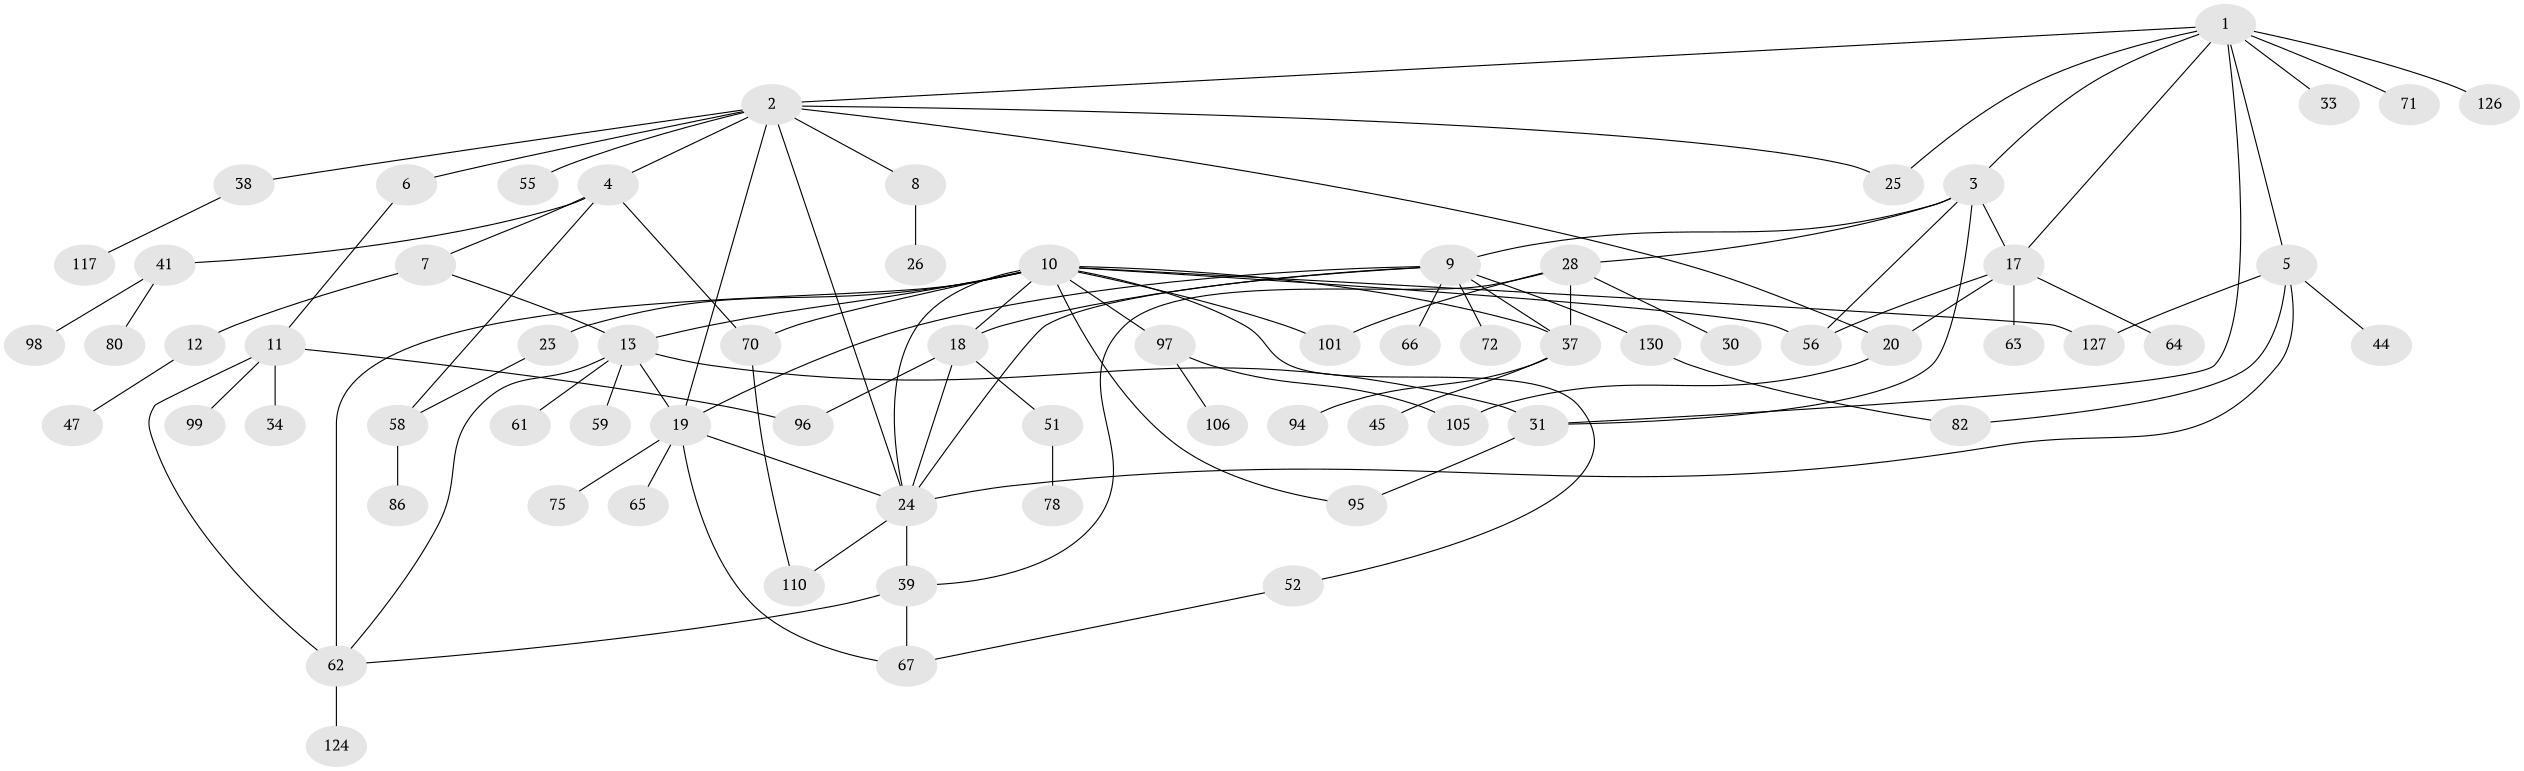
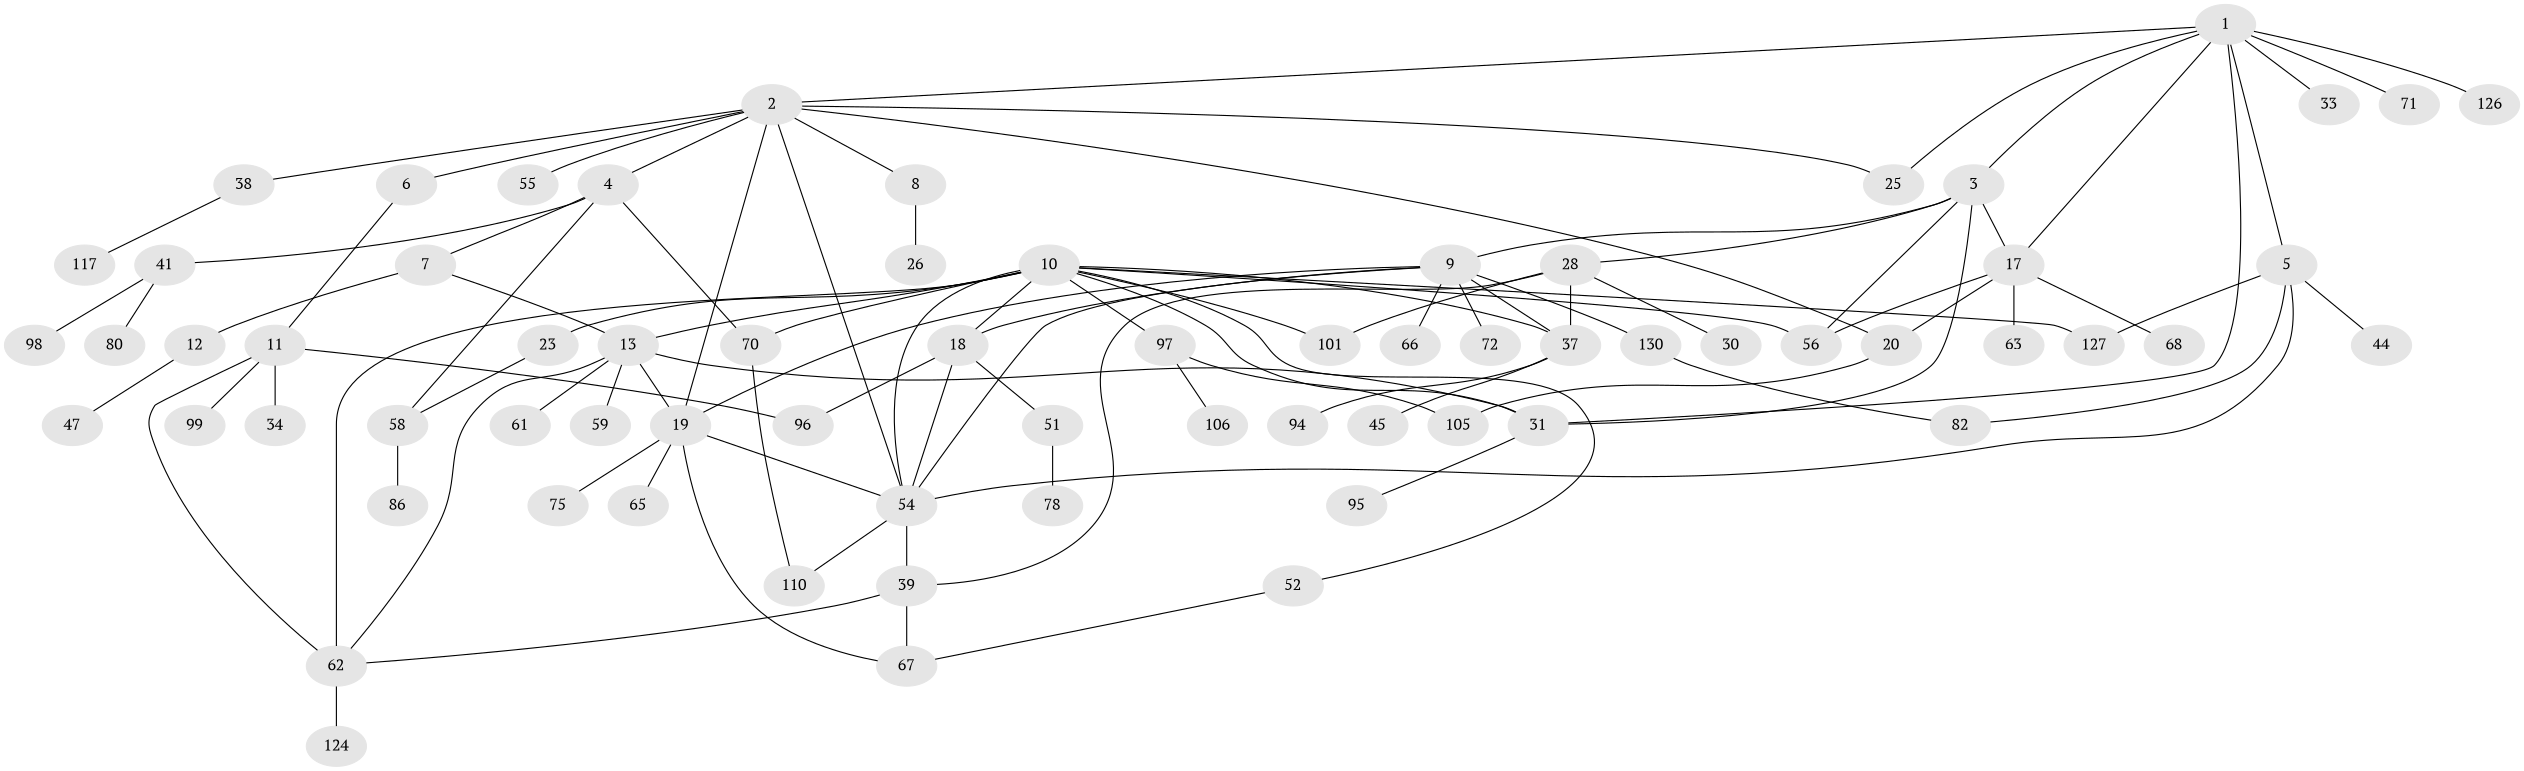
(2174, 345) -> (2174, 345)
(1162, 432) -> (1241, 358)
(907, 506) -> (907, 506)
